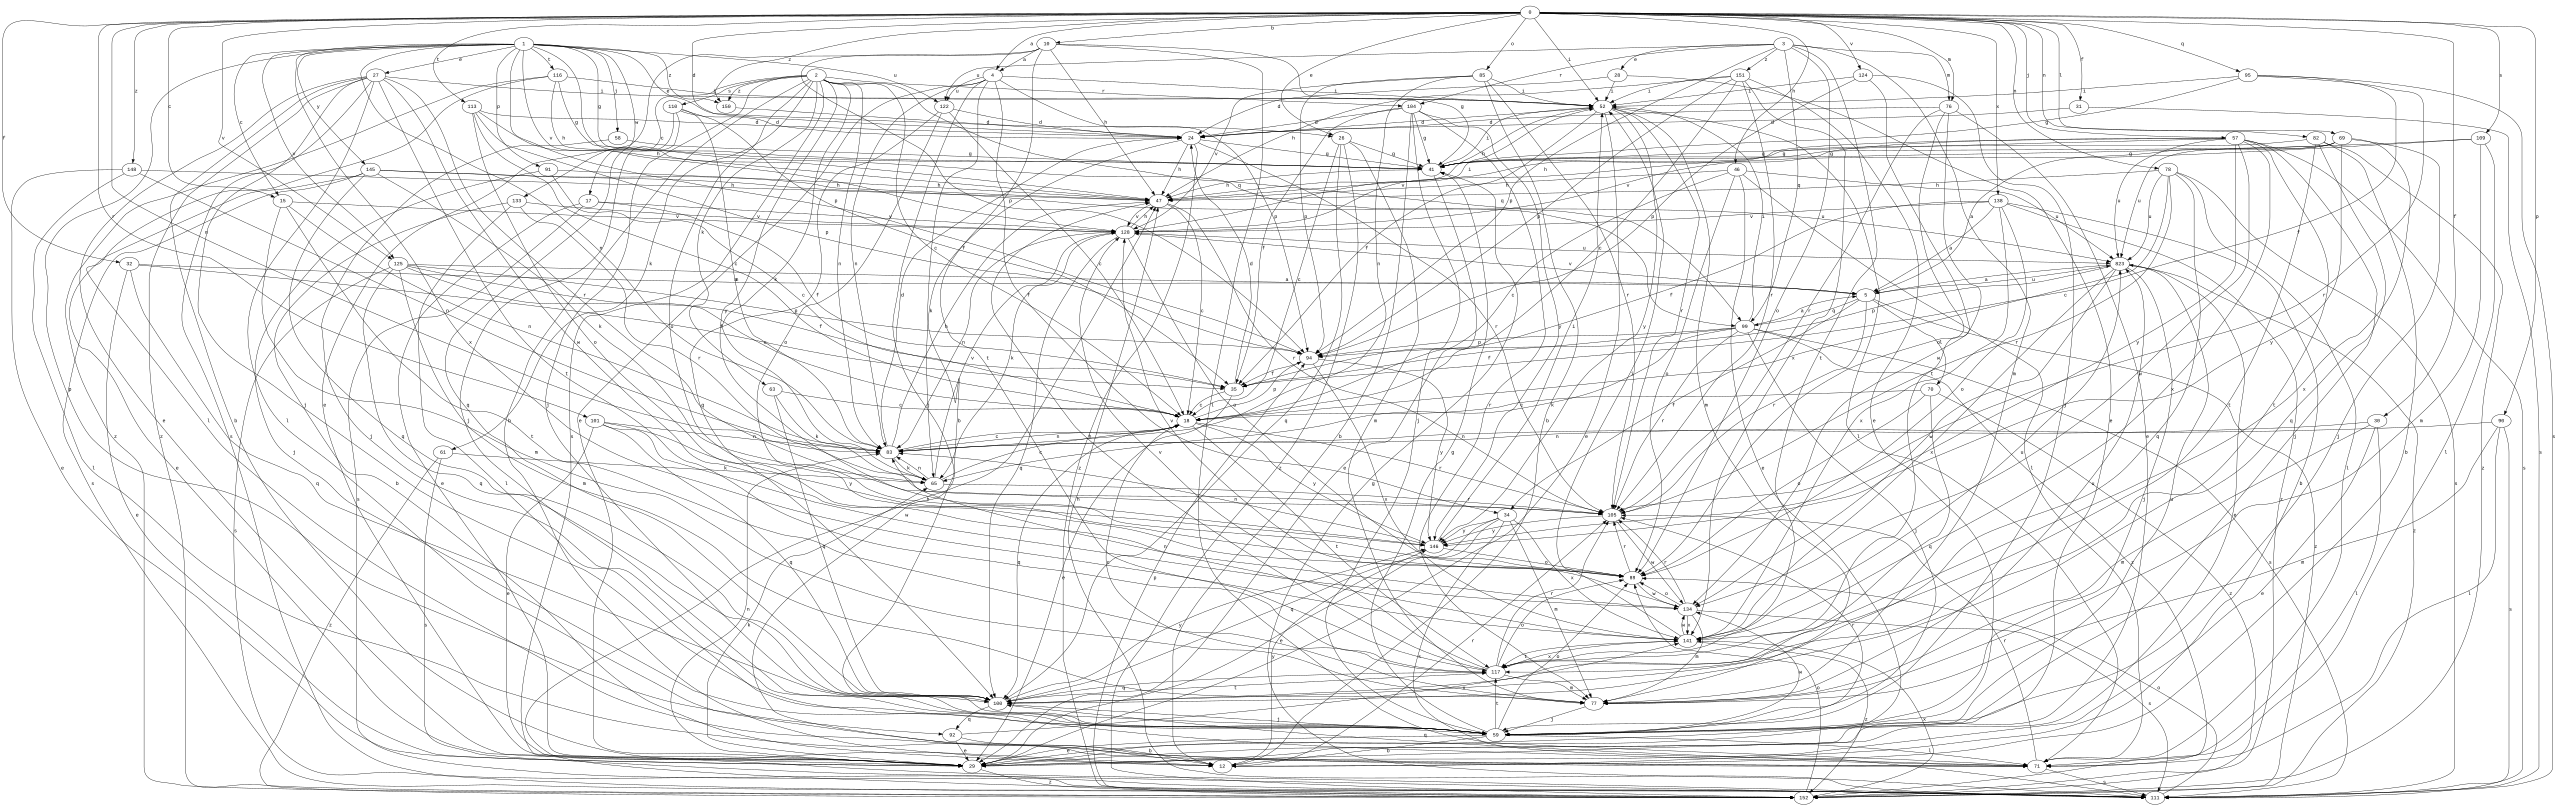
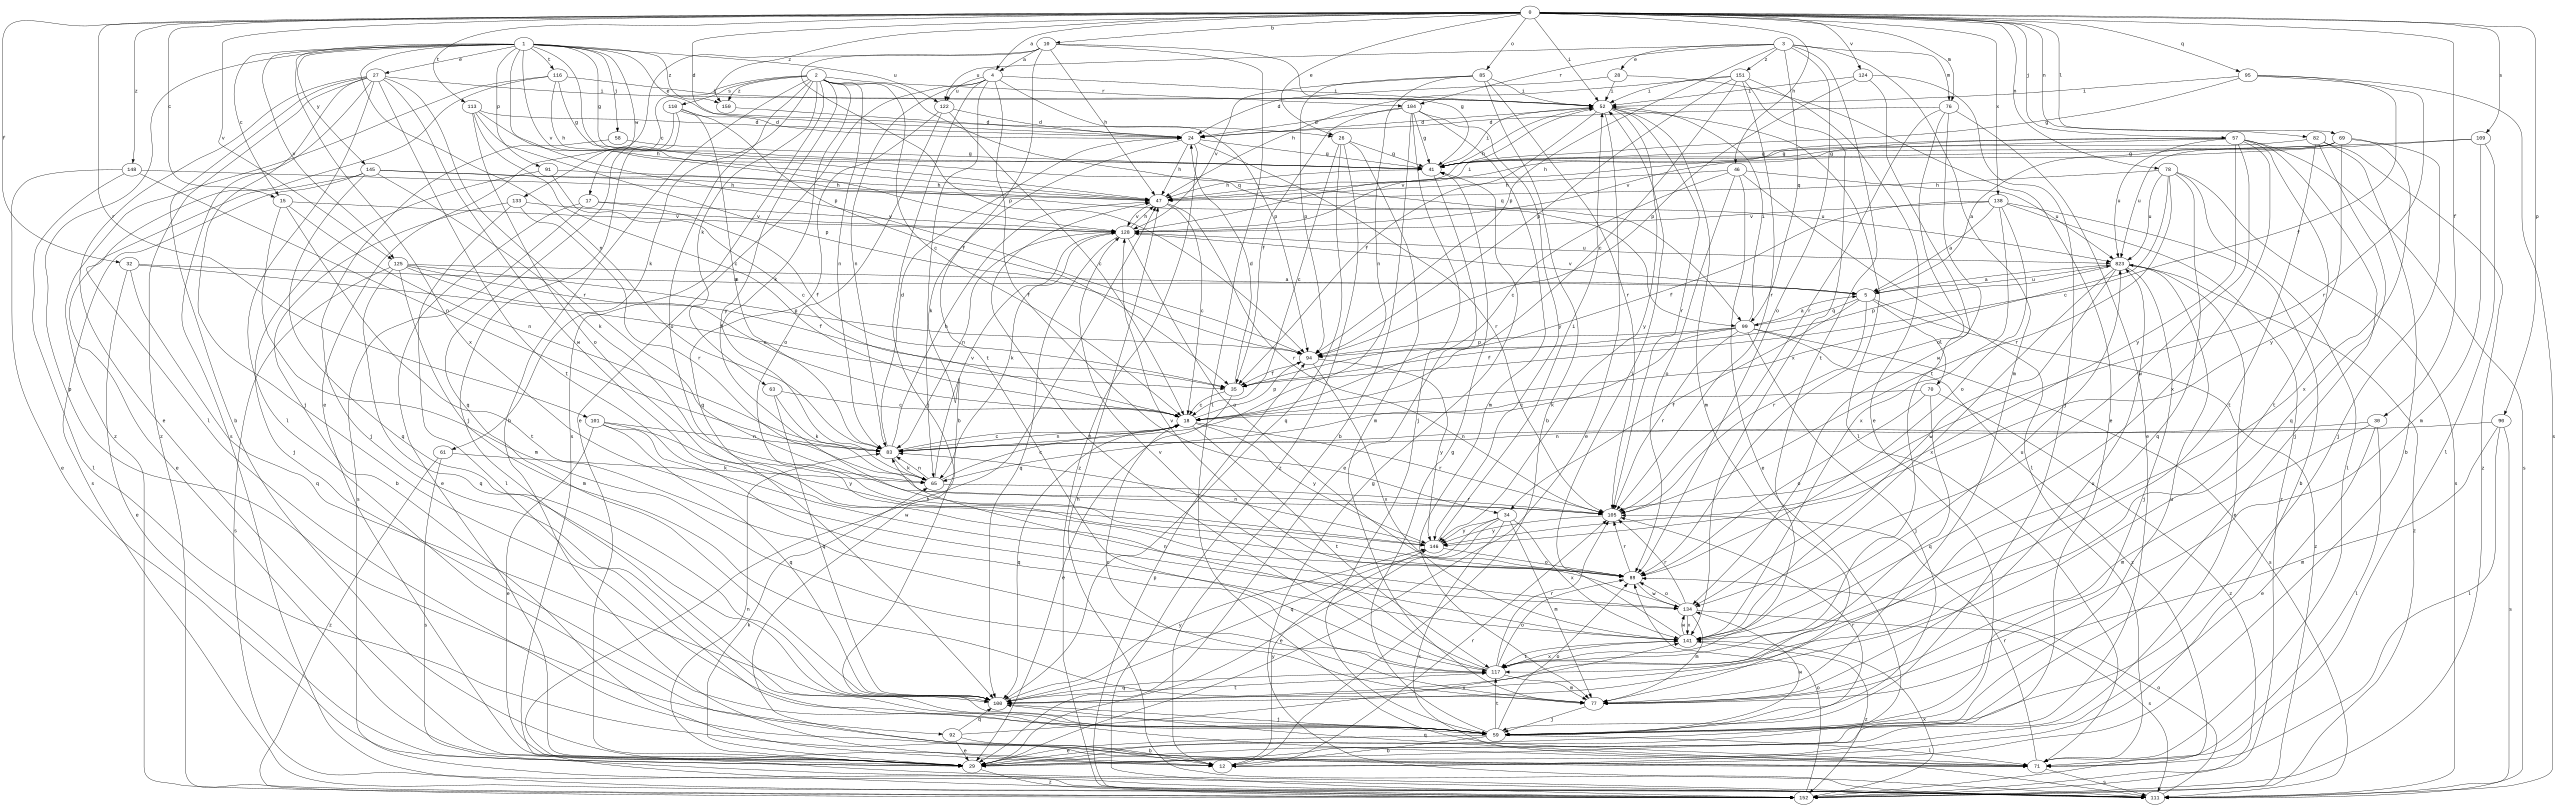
(112, 52) -> none
(2079, 107) -> none
(1490, 405) -> (1490, 405)
(1650, 563) -> none
(743, 634) -> none
(979, 711) -> (973, 720)
